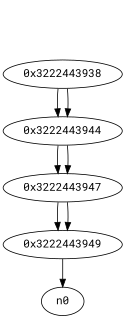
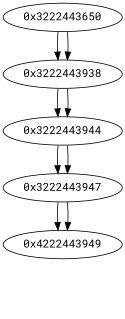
none -> (63, 17)
(63, 245) -> (63, 245)
(63, 301) -> none
